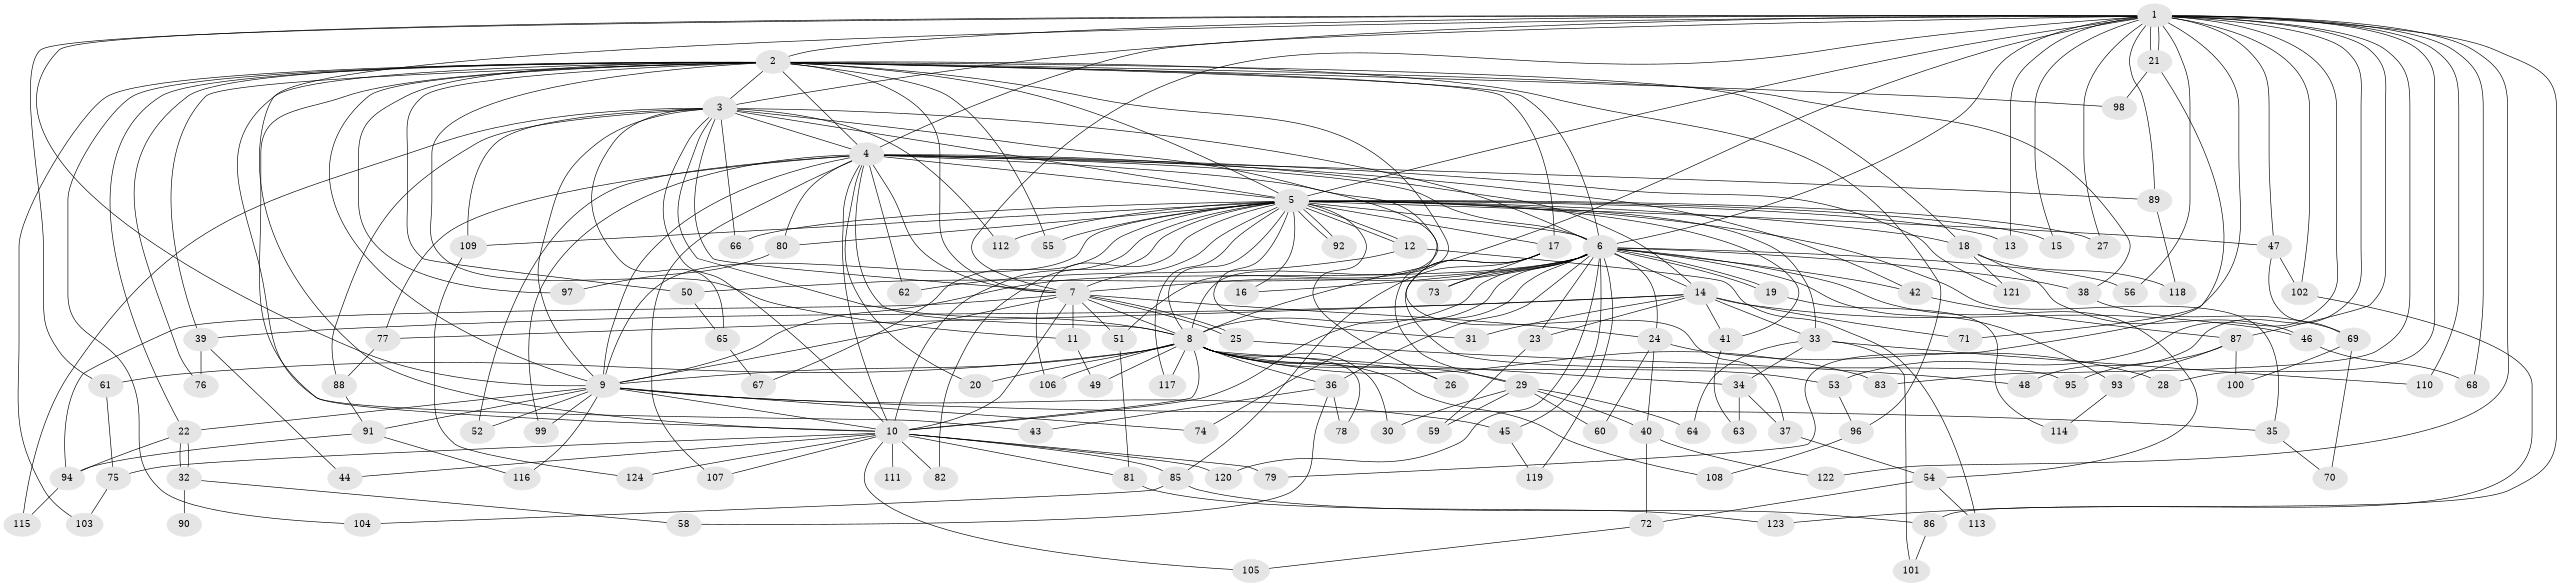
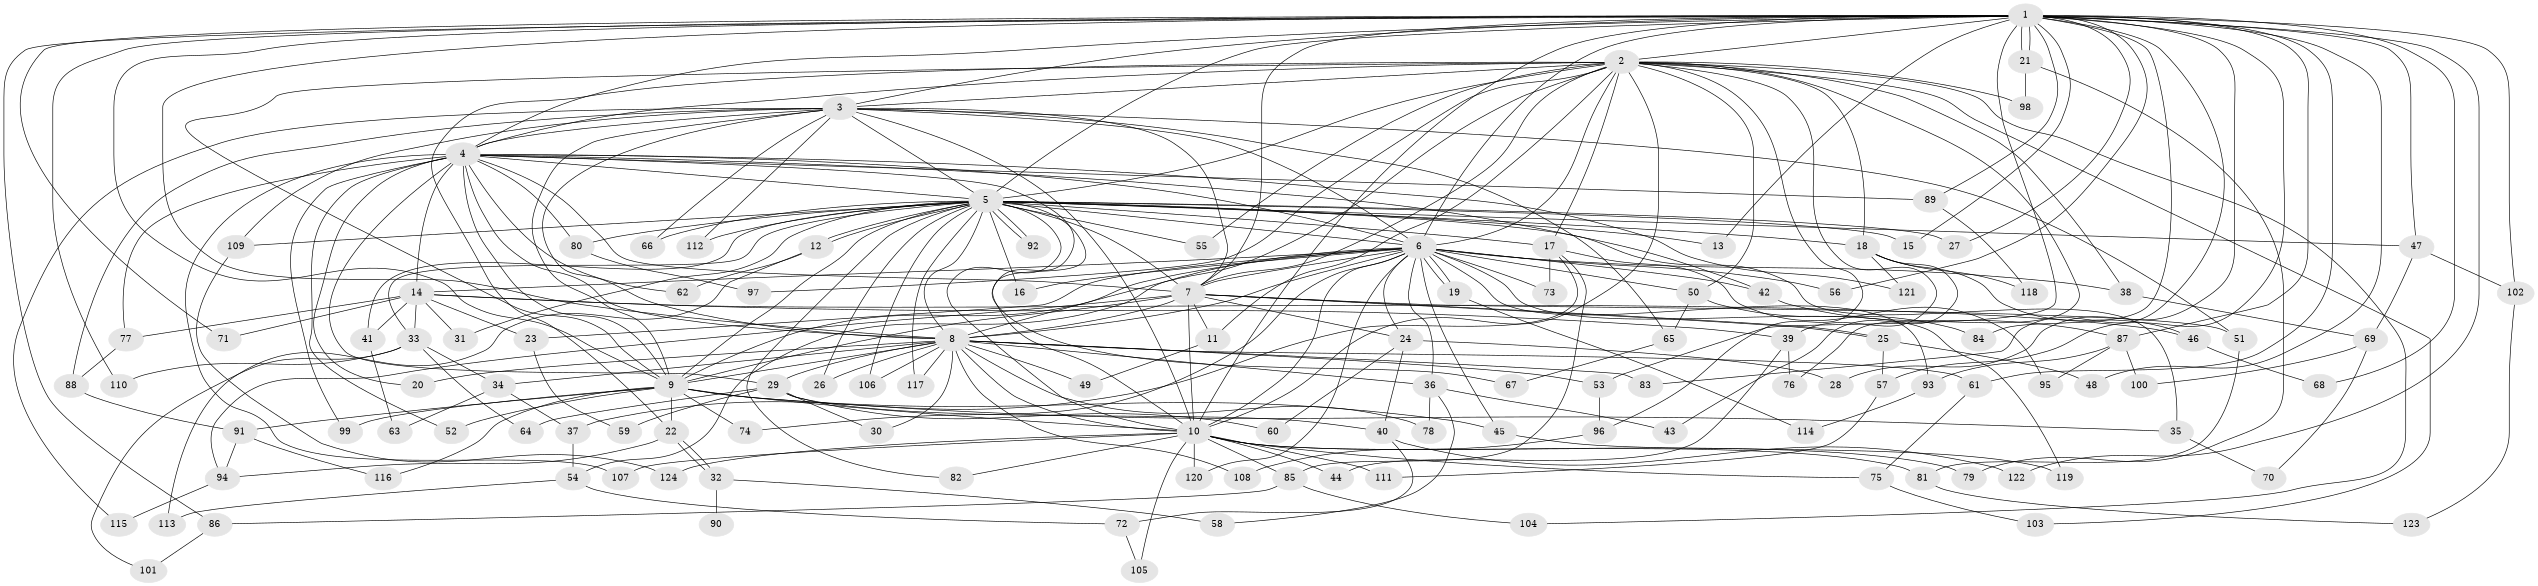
(254, 244) -> (1825, 339)
none -> (1979, 340)
none -> (1882, 386)
